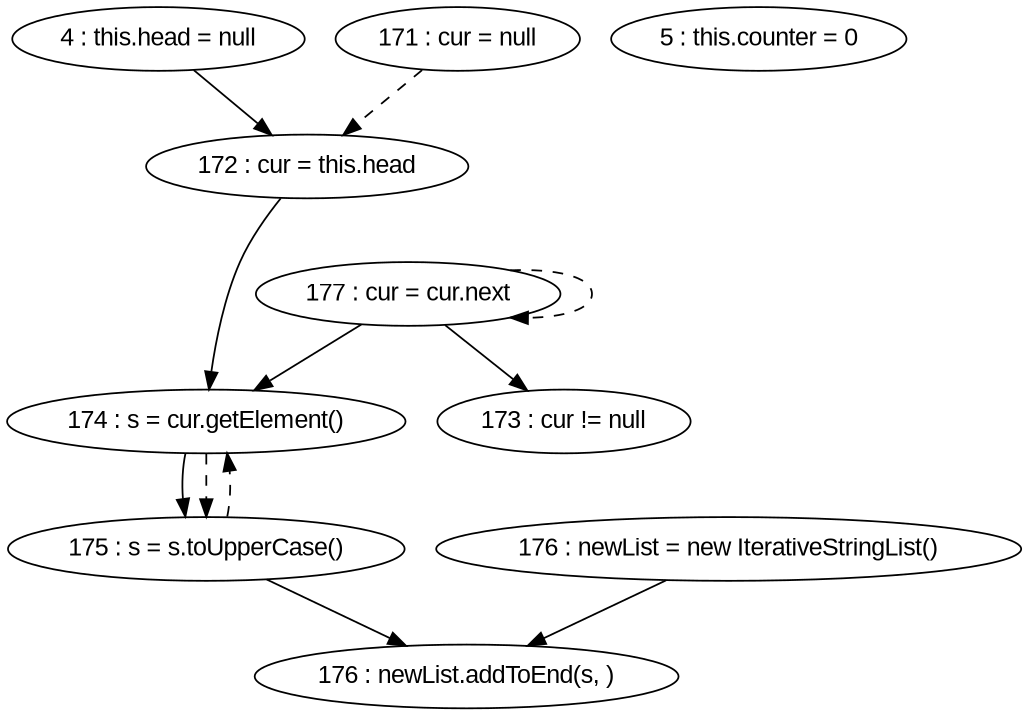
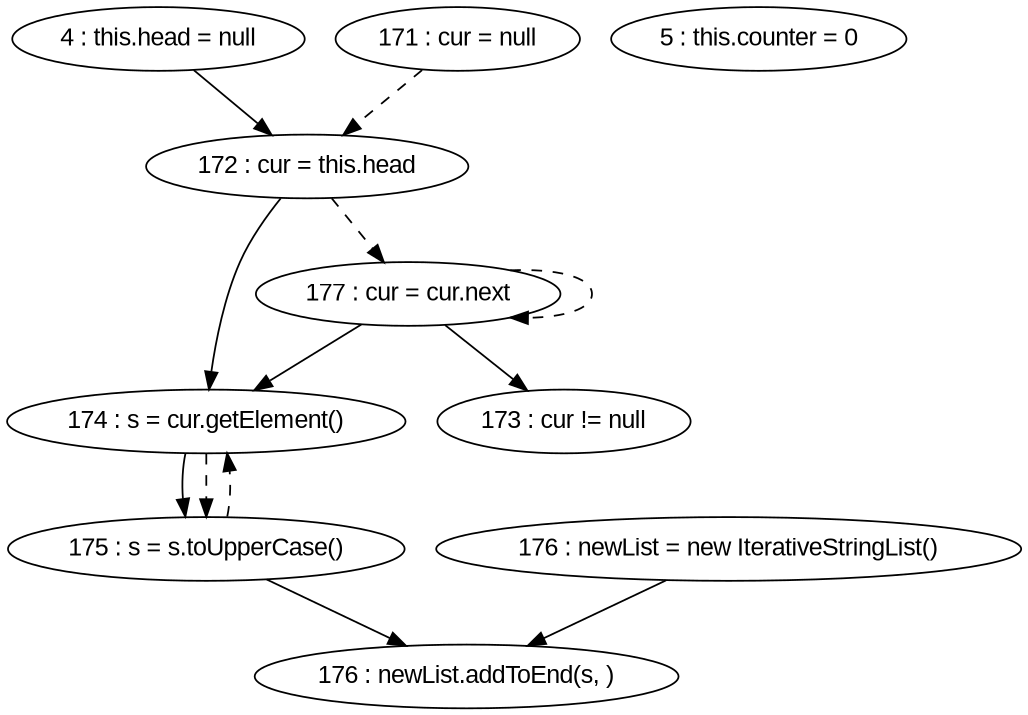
none -> (352, 223)
